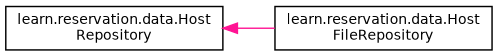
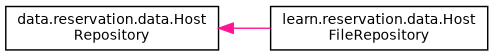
(114, 28) -> (112, 28)
